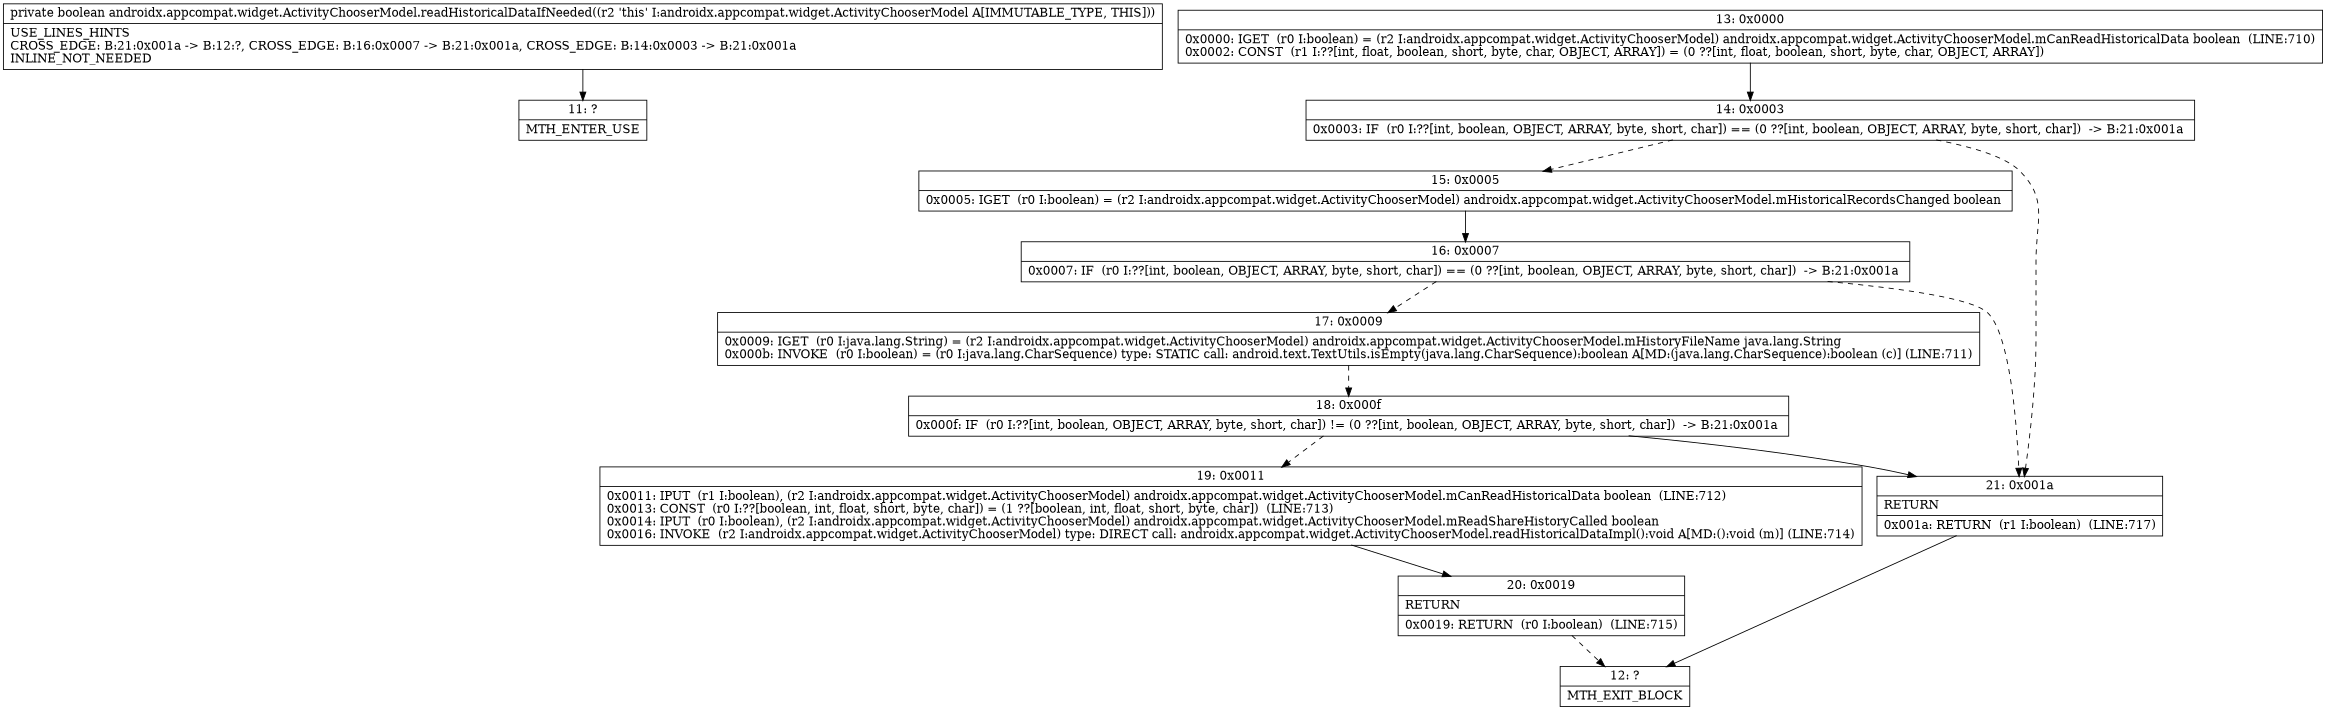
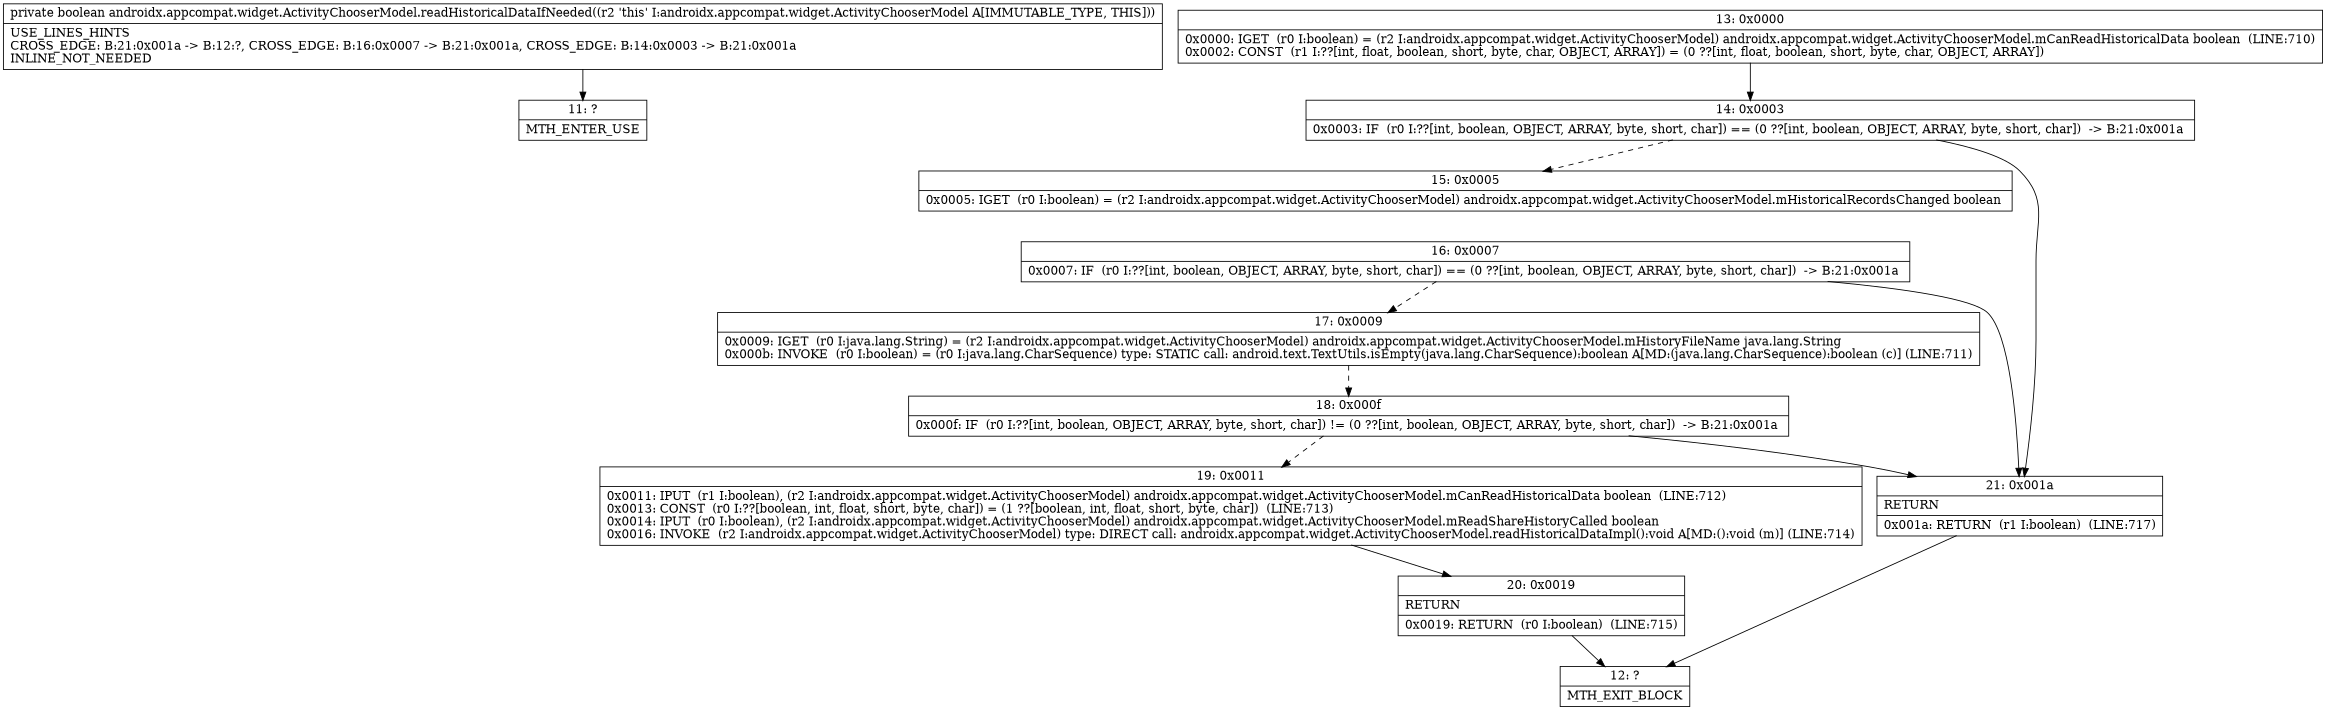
(1465, 222) -> none
(2036, 272) -> (2036, 272)
(1986, 312) -> (1986, 312)
(1585, 648) -> (1585, 648)
